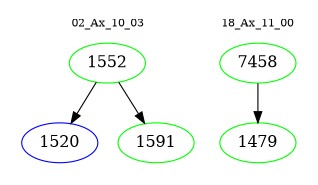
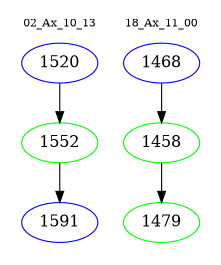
(108, 24) -> (60, 24)
none -> (162, 63)
(258, 63) -> (162, 143)
(87, 98) -> (60, 98)
(156, 143) -> (60, 222)
